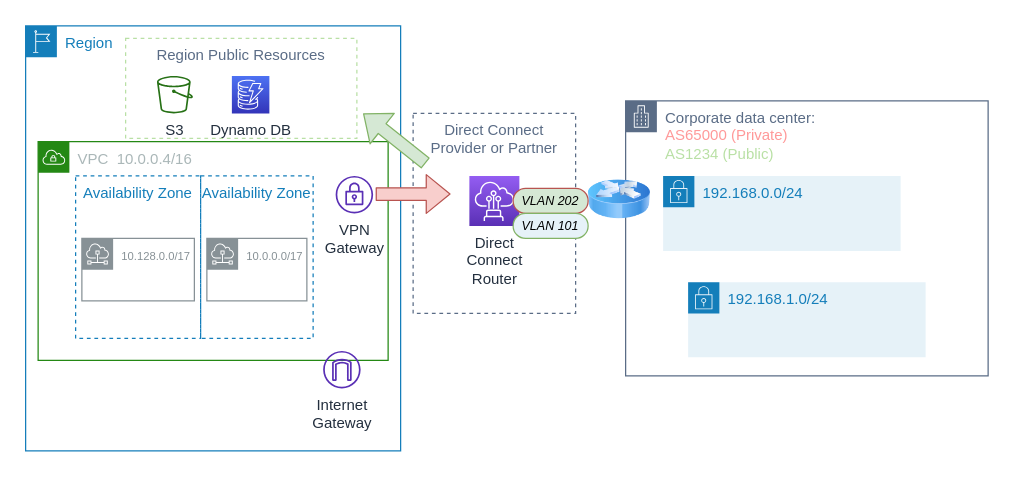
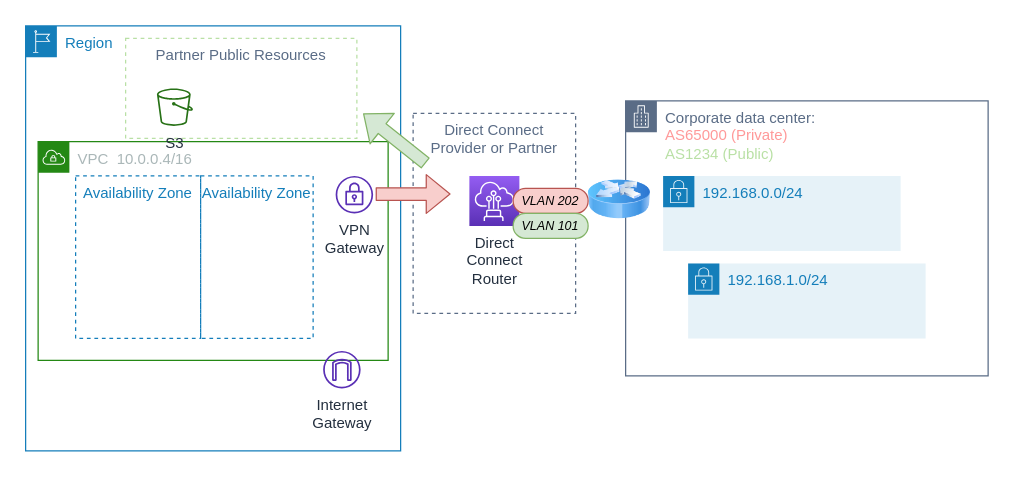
(241, 55) -> (241, 55)
(175, 94) -> (175, 107)
(251, 94) -> none
(551, 201) -> (551, 201)
(551, 226) -> (551, 226)
(138, 269) -> none
(257, 269) -> none
(807, 319) -> (807, 301)
